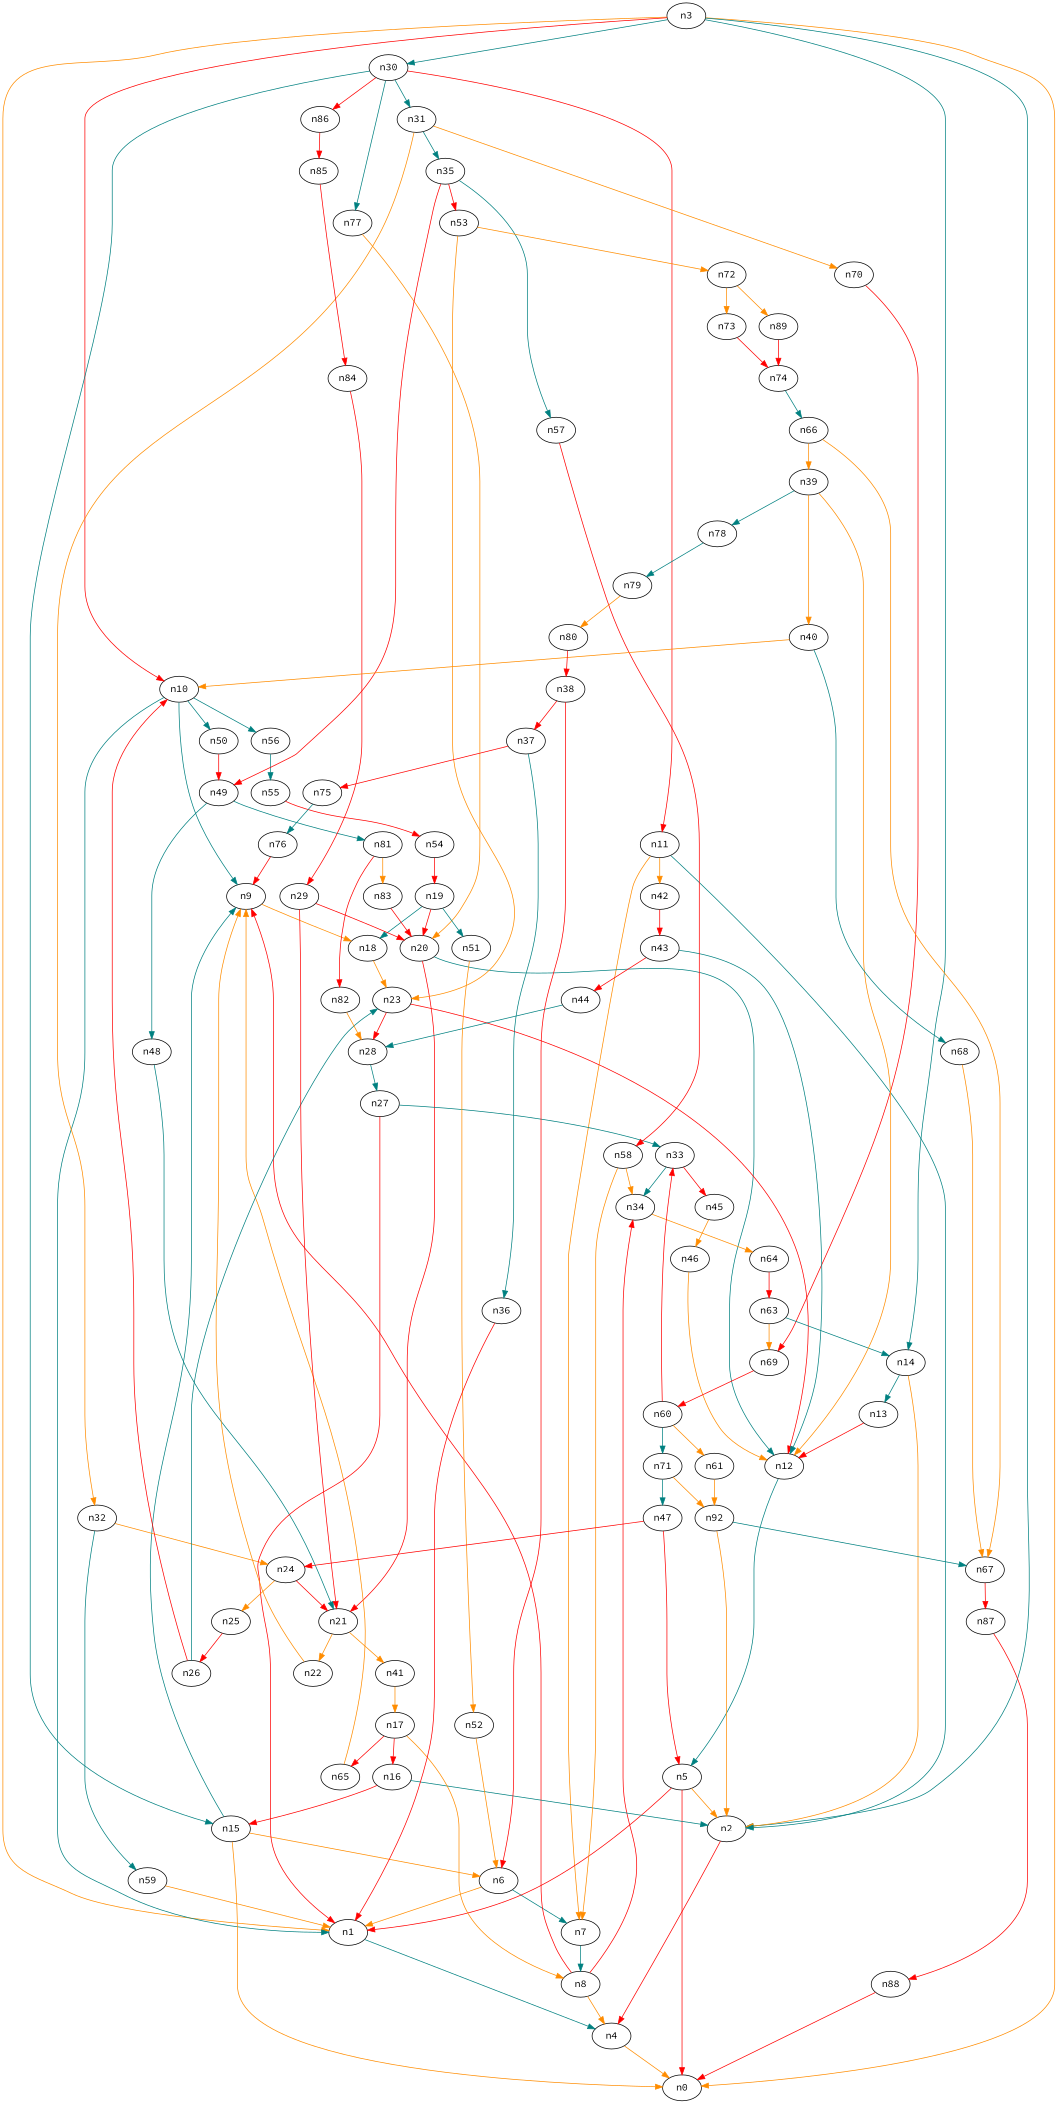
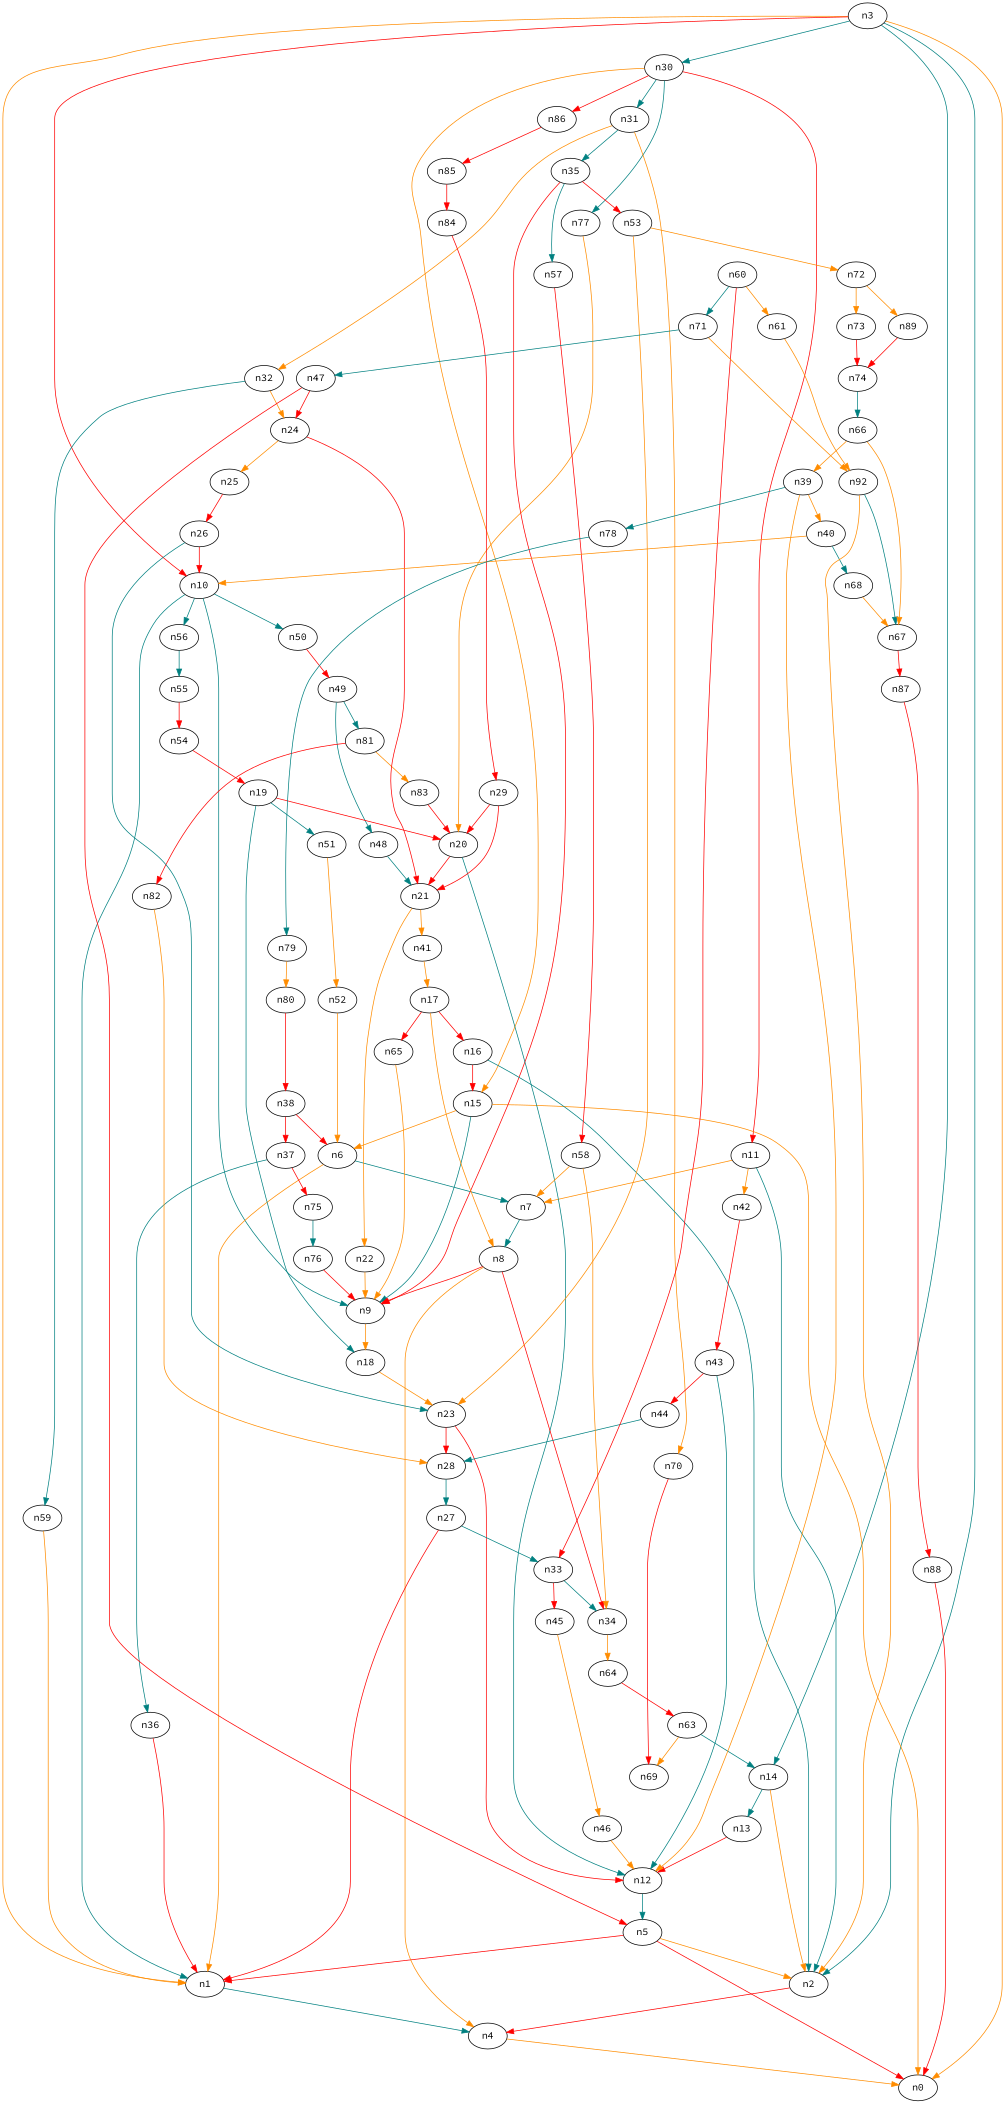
(396, 516) -> (565, 756)
(30, 897) -> (477, 501)
(719, 1387) -> none
